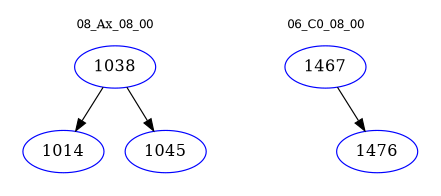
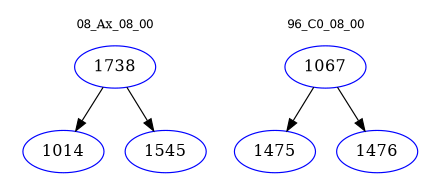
(326, 25) -> (326, 25)
(115, 67) -> (115, 67)
(325, 67) -> (325, 67)
(166, 152) -> (166, 152)
none -> (275, 152)
